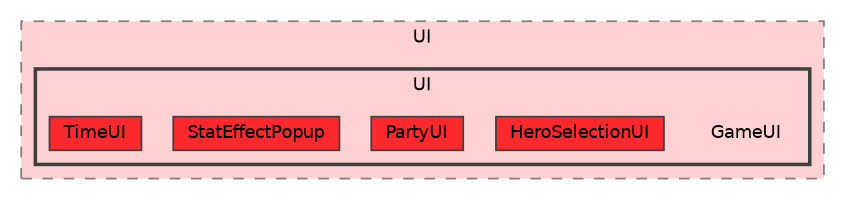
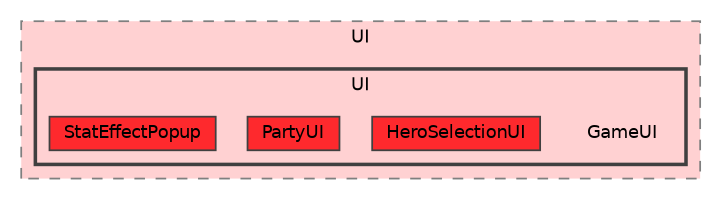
(95, 133) -> none
